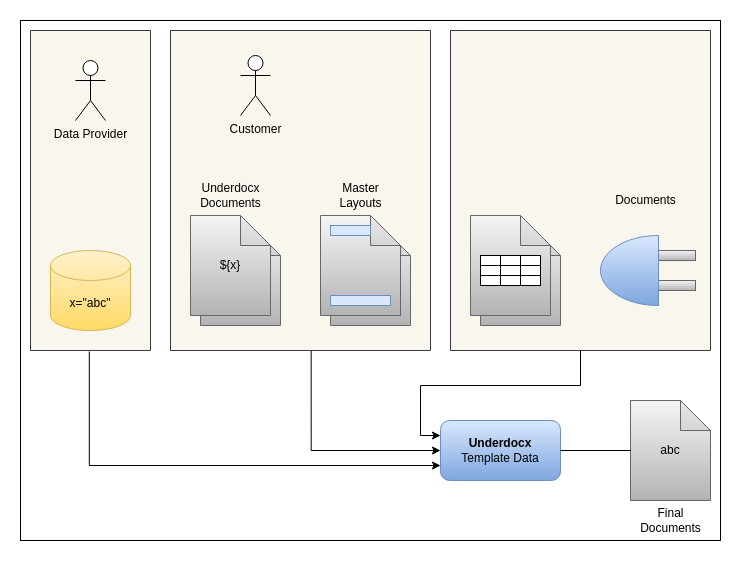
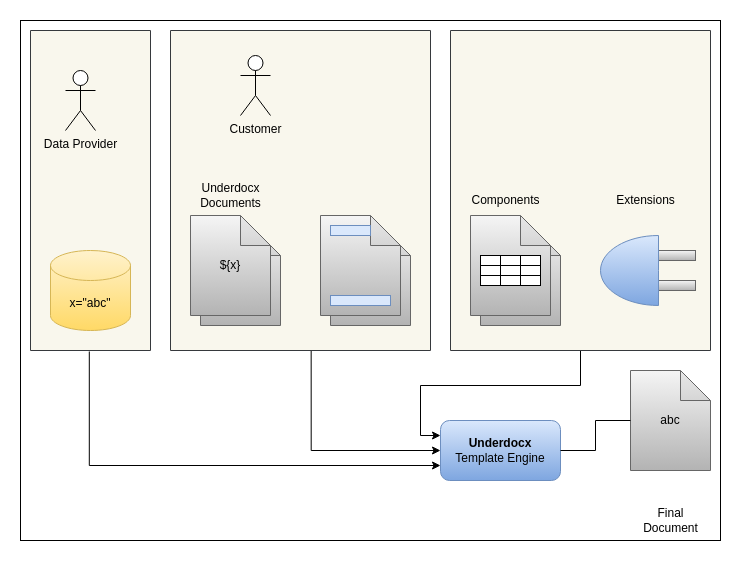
(91, 91) -> (81, 101)
(361, 196) -> none
none -> (506, 201)
(646, 201) -> (646, 201)
(501, 451) -> (501, 451)
(671, 451) -> (671, 421)
(671, 521) -> (671, 521)
